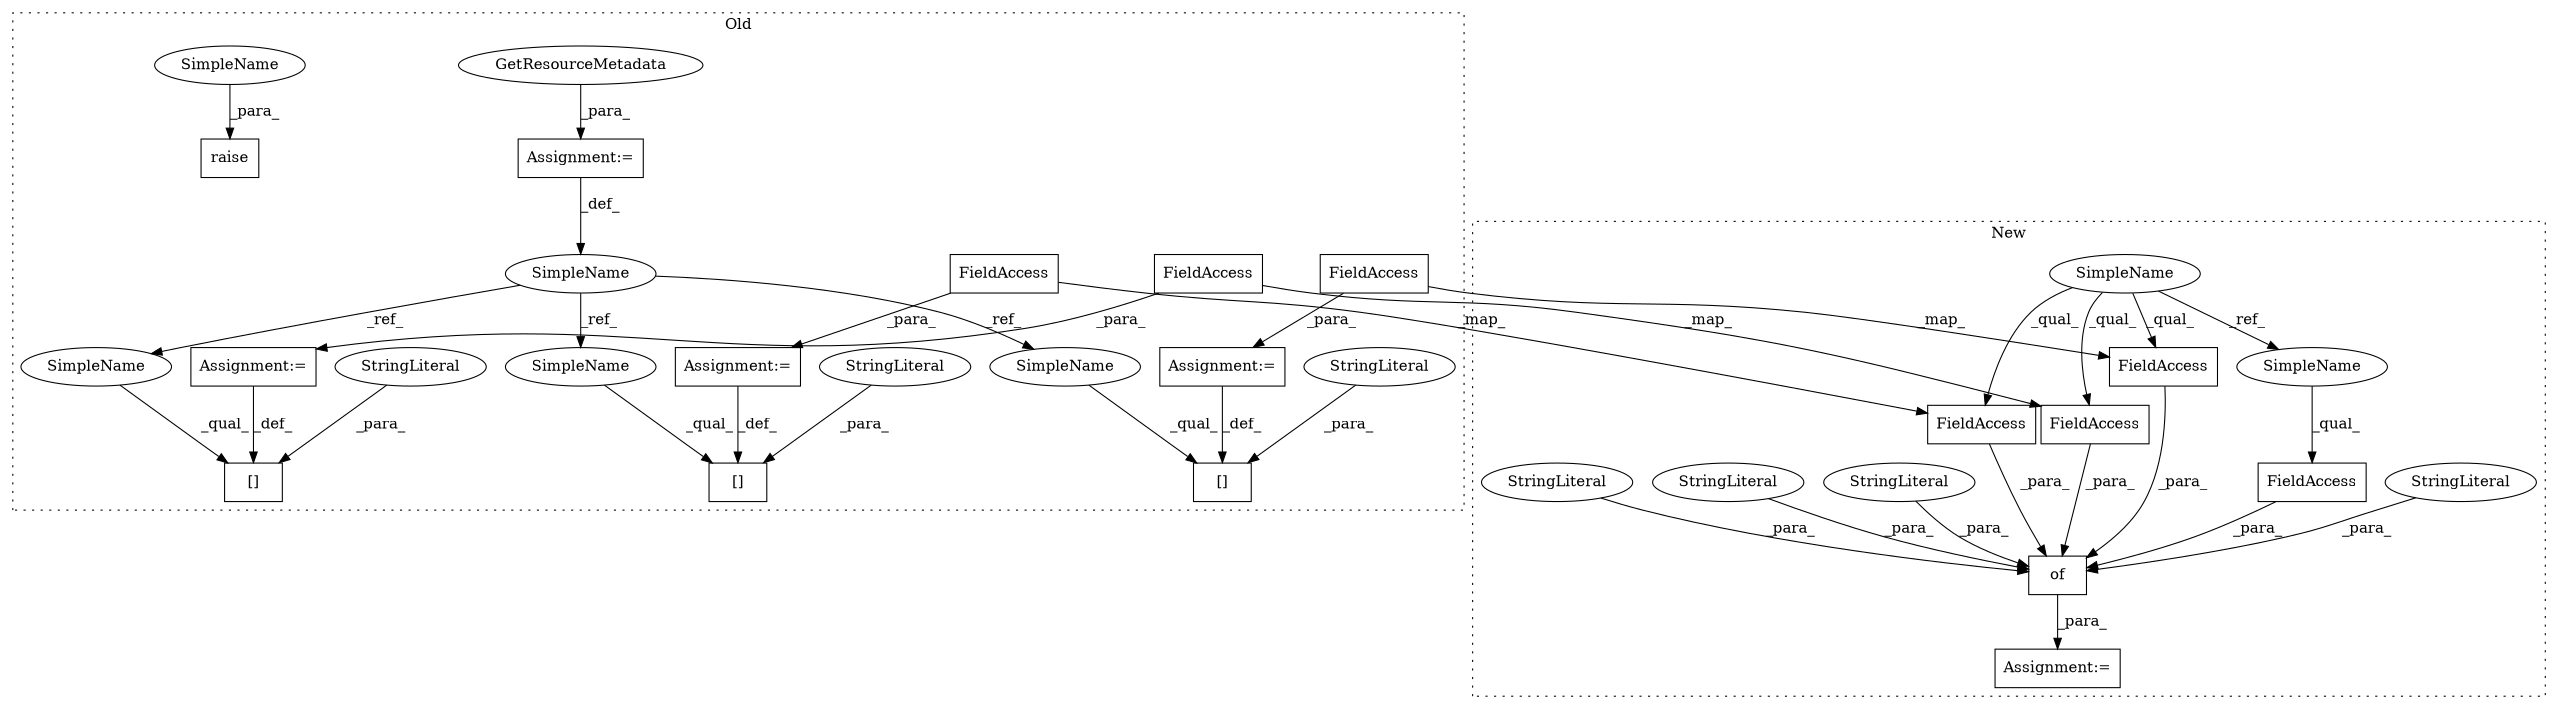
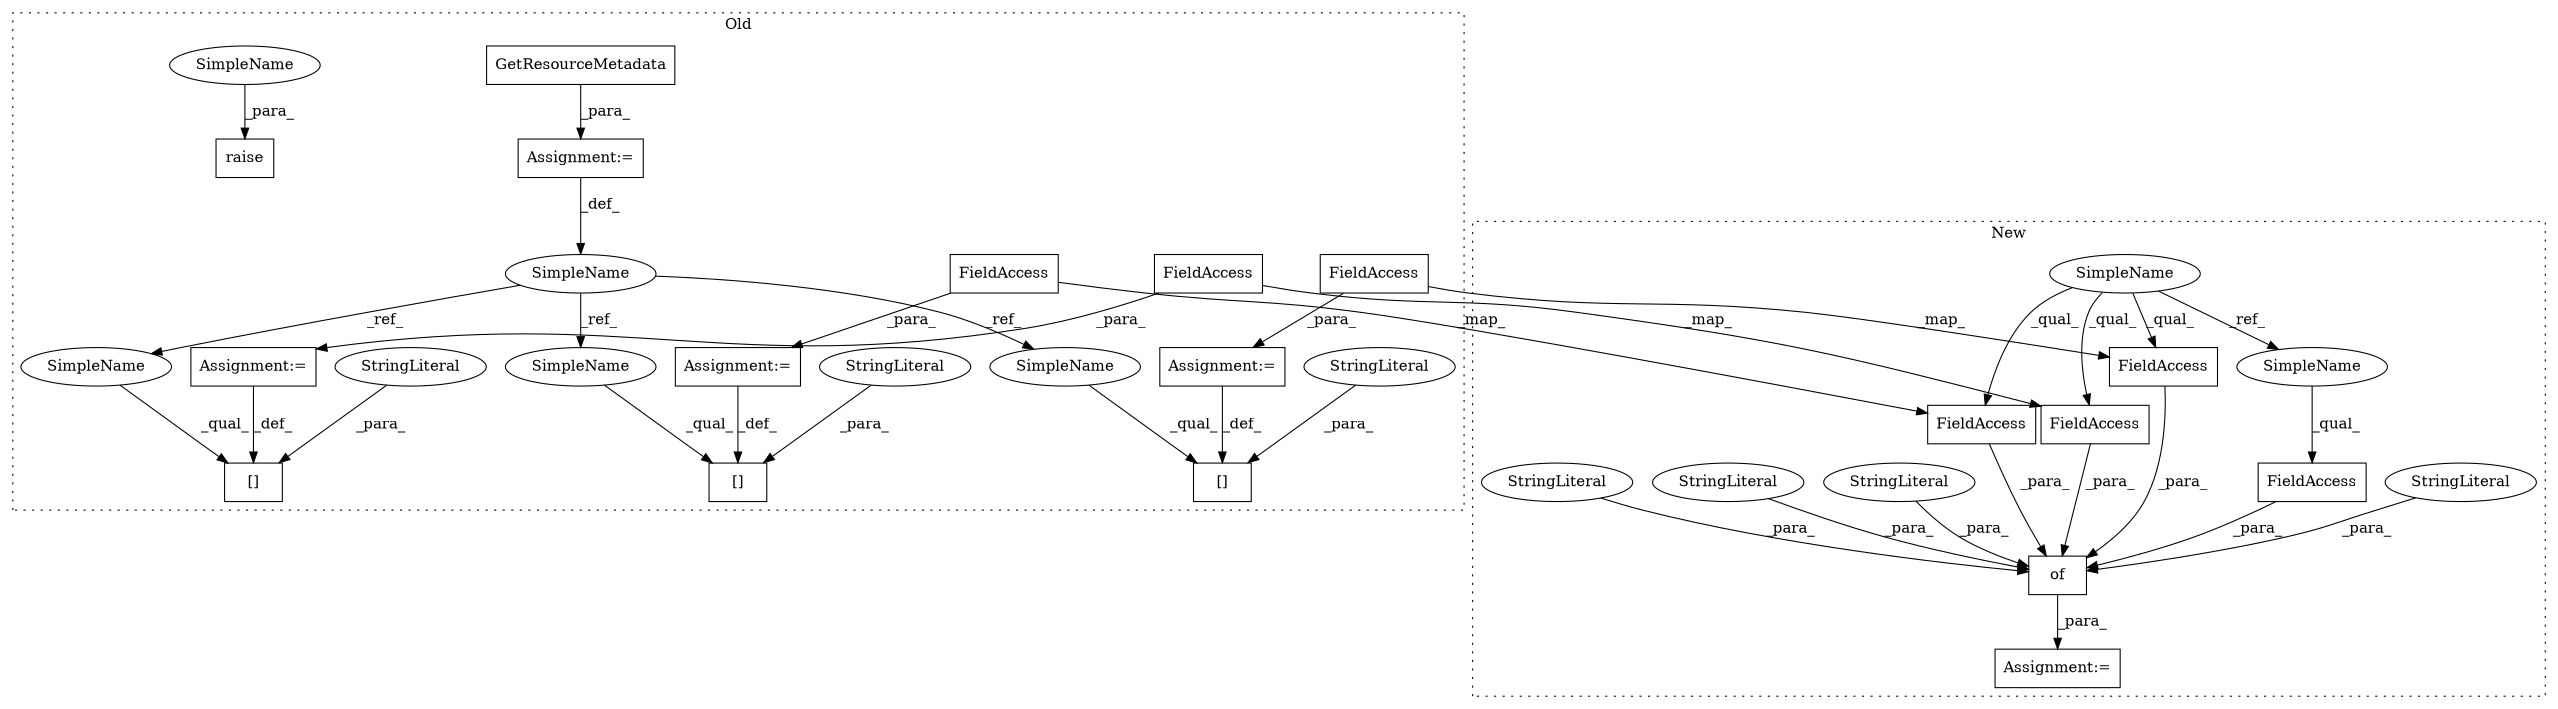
(581, 65) -> (581, 65)
